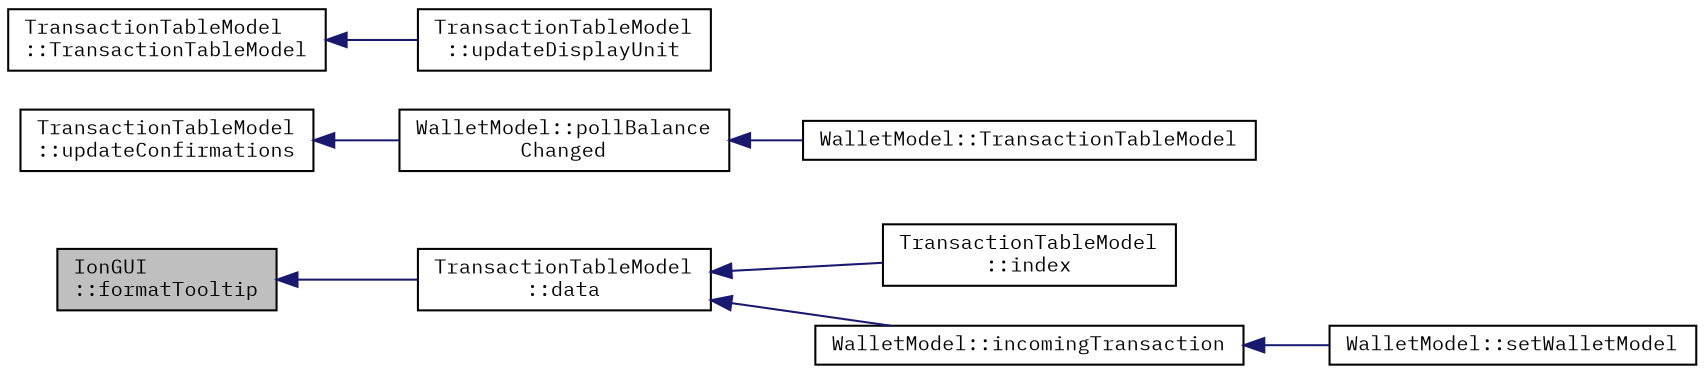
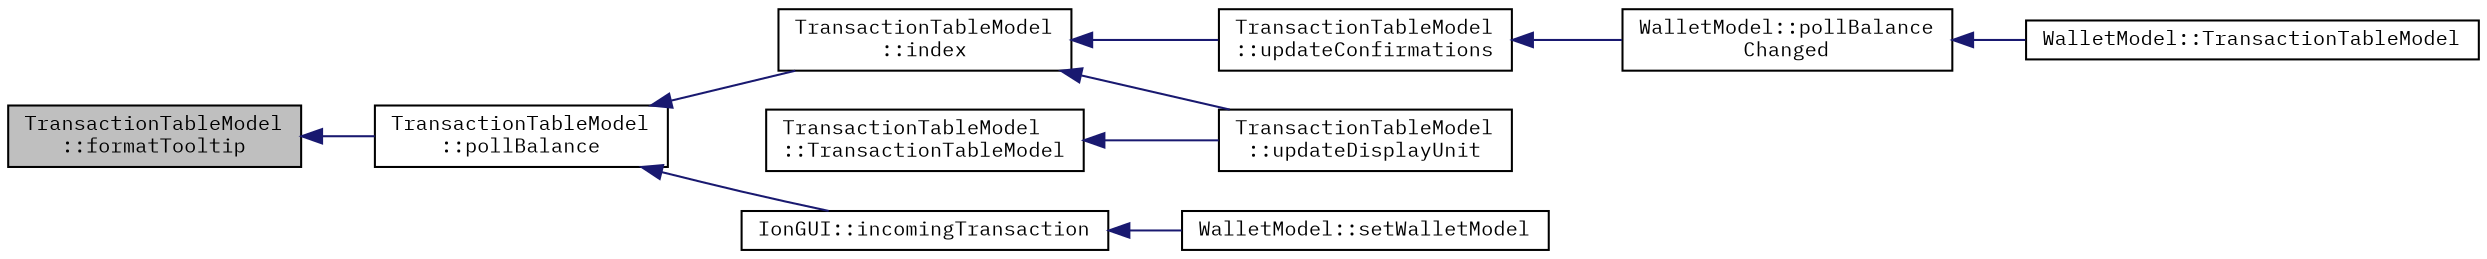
none -> (1155, 40)
none -> (1156, 93)
(167, 280) -> (155, 136)
(564, 280) -> (521, 136)
(1029, 345) -> (925, 230)
